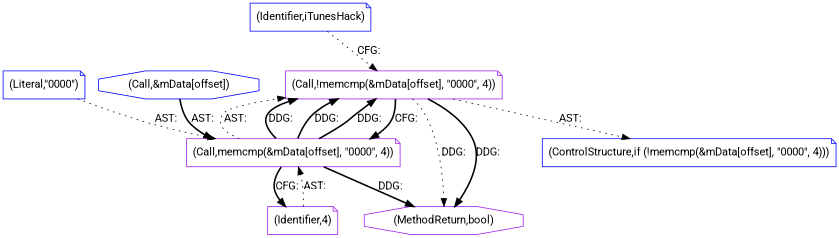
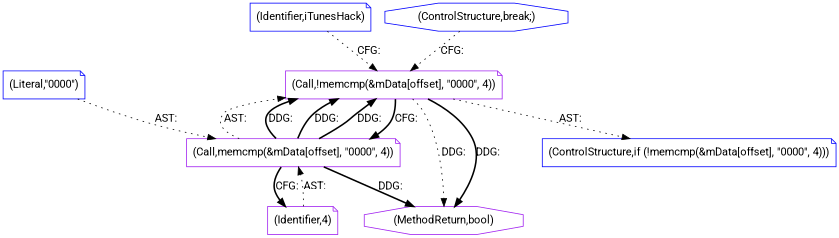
none -> (476, 17)
(179, 85) -> none
